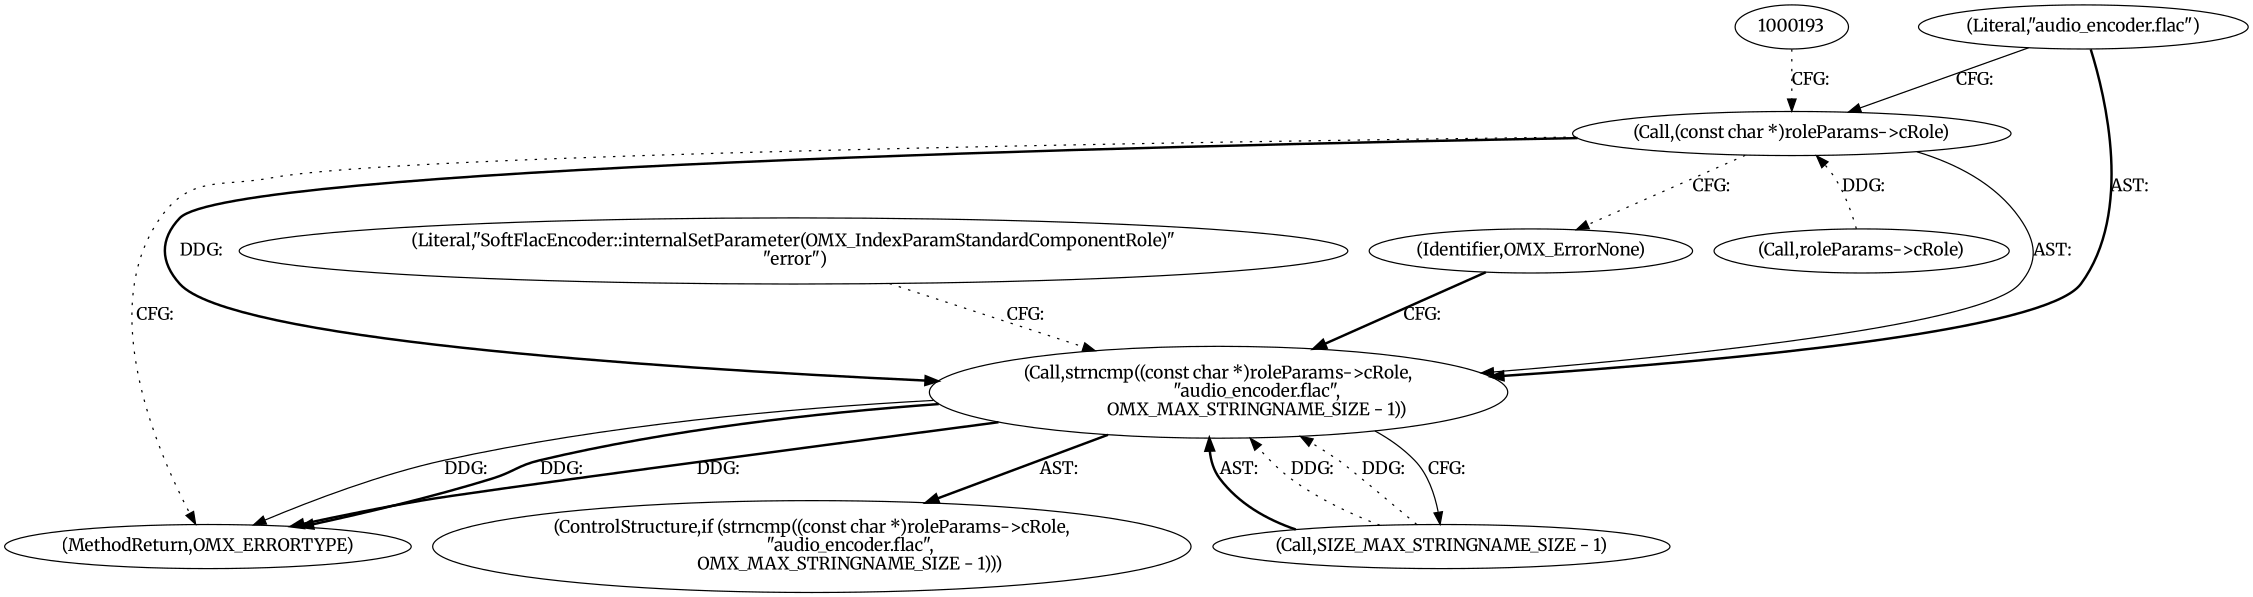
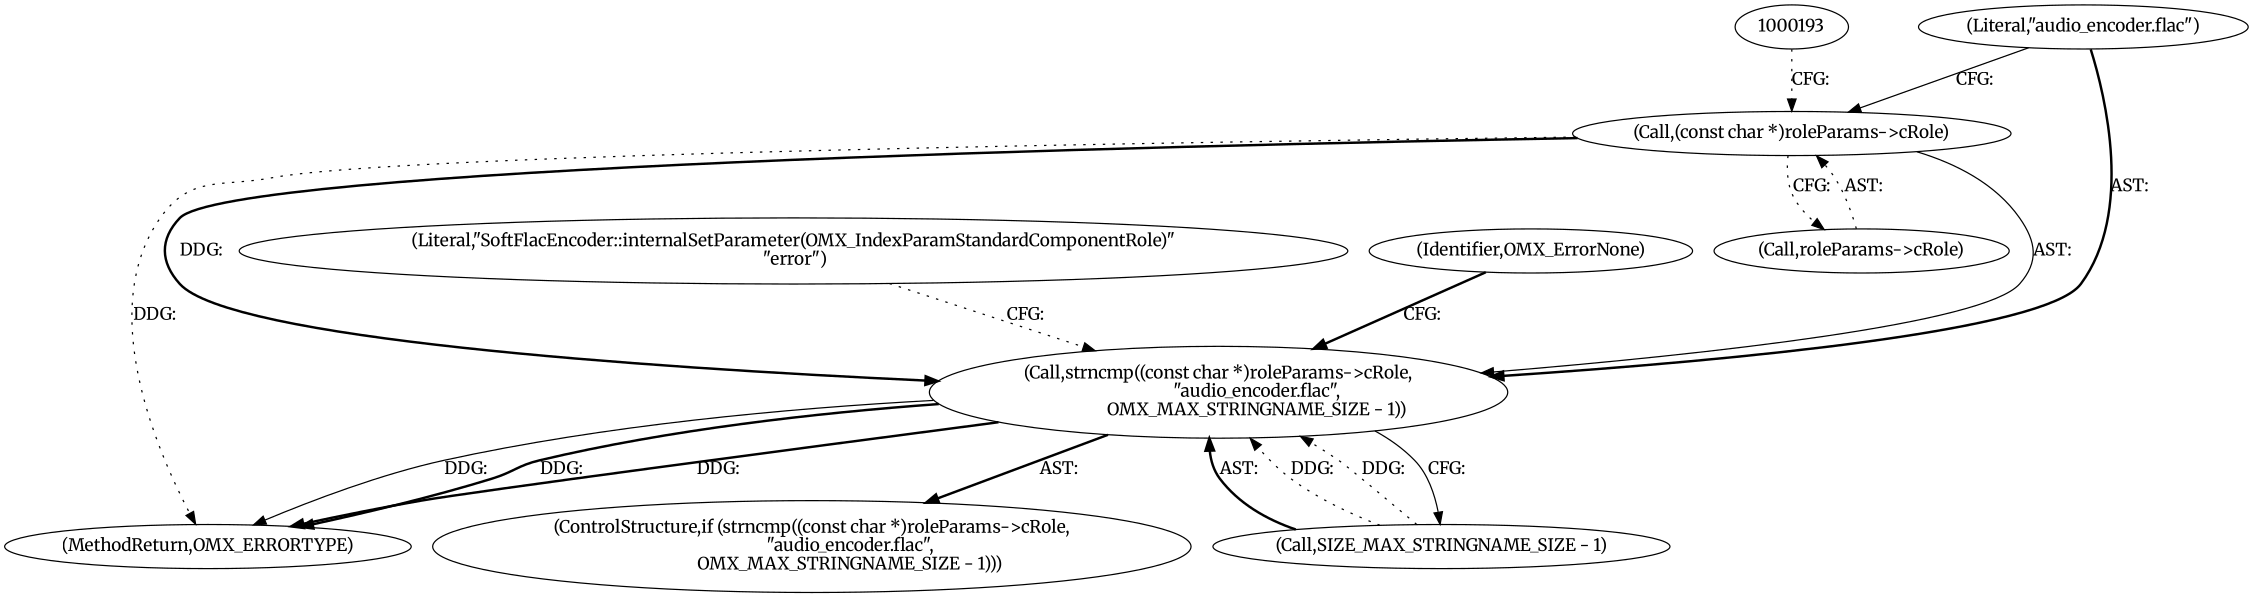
(1866, 187) -> (1866, 187)
(1667, 190) -> (1792, 192)
(157, 315) -> (157, 315)
